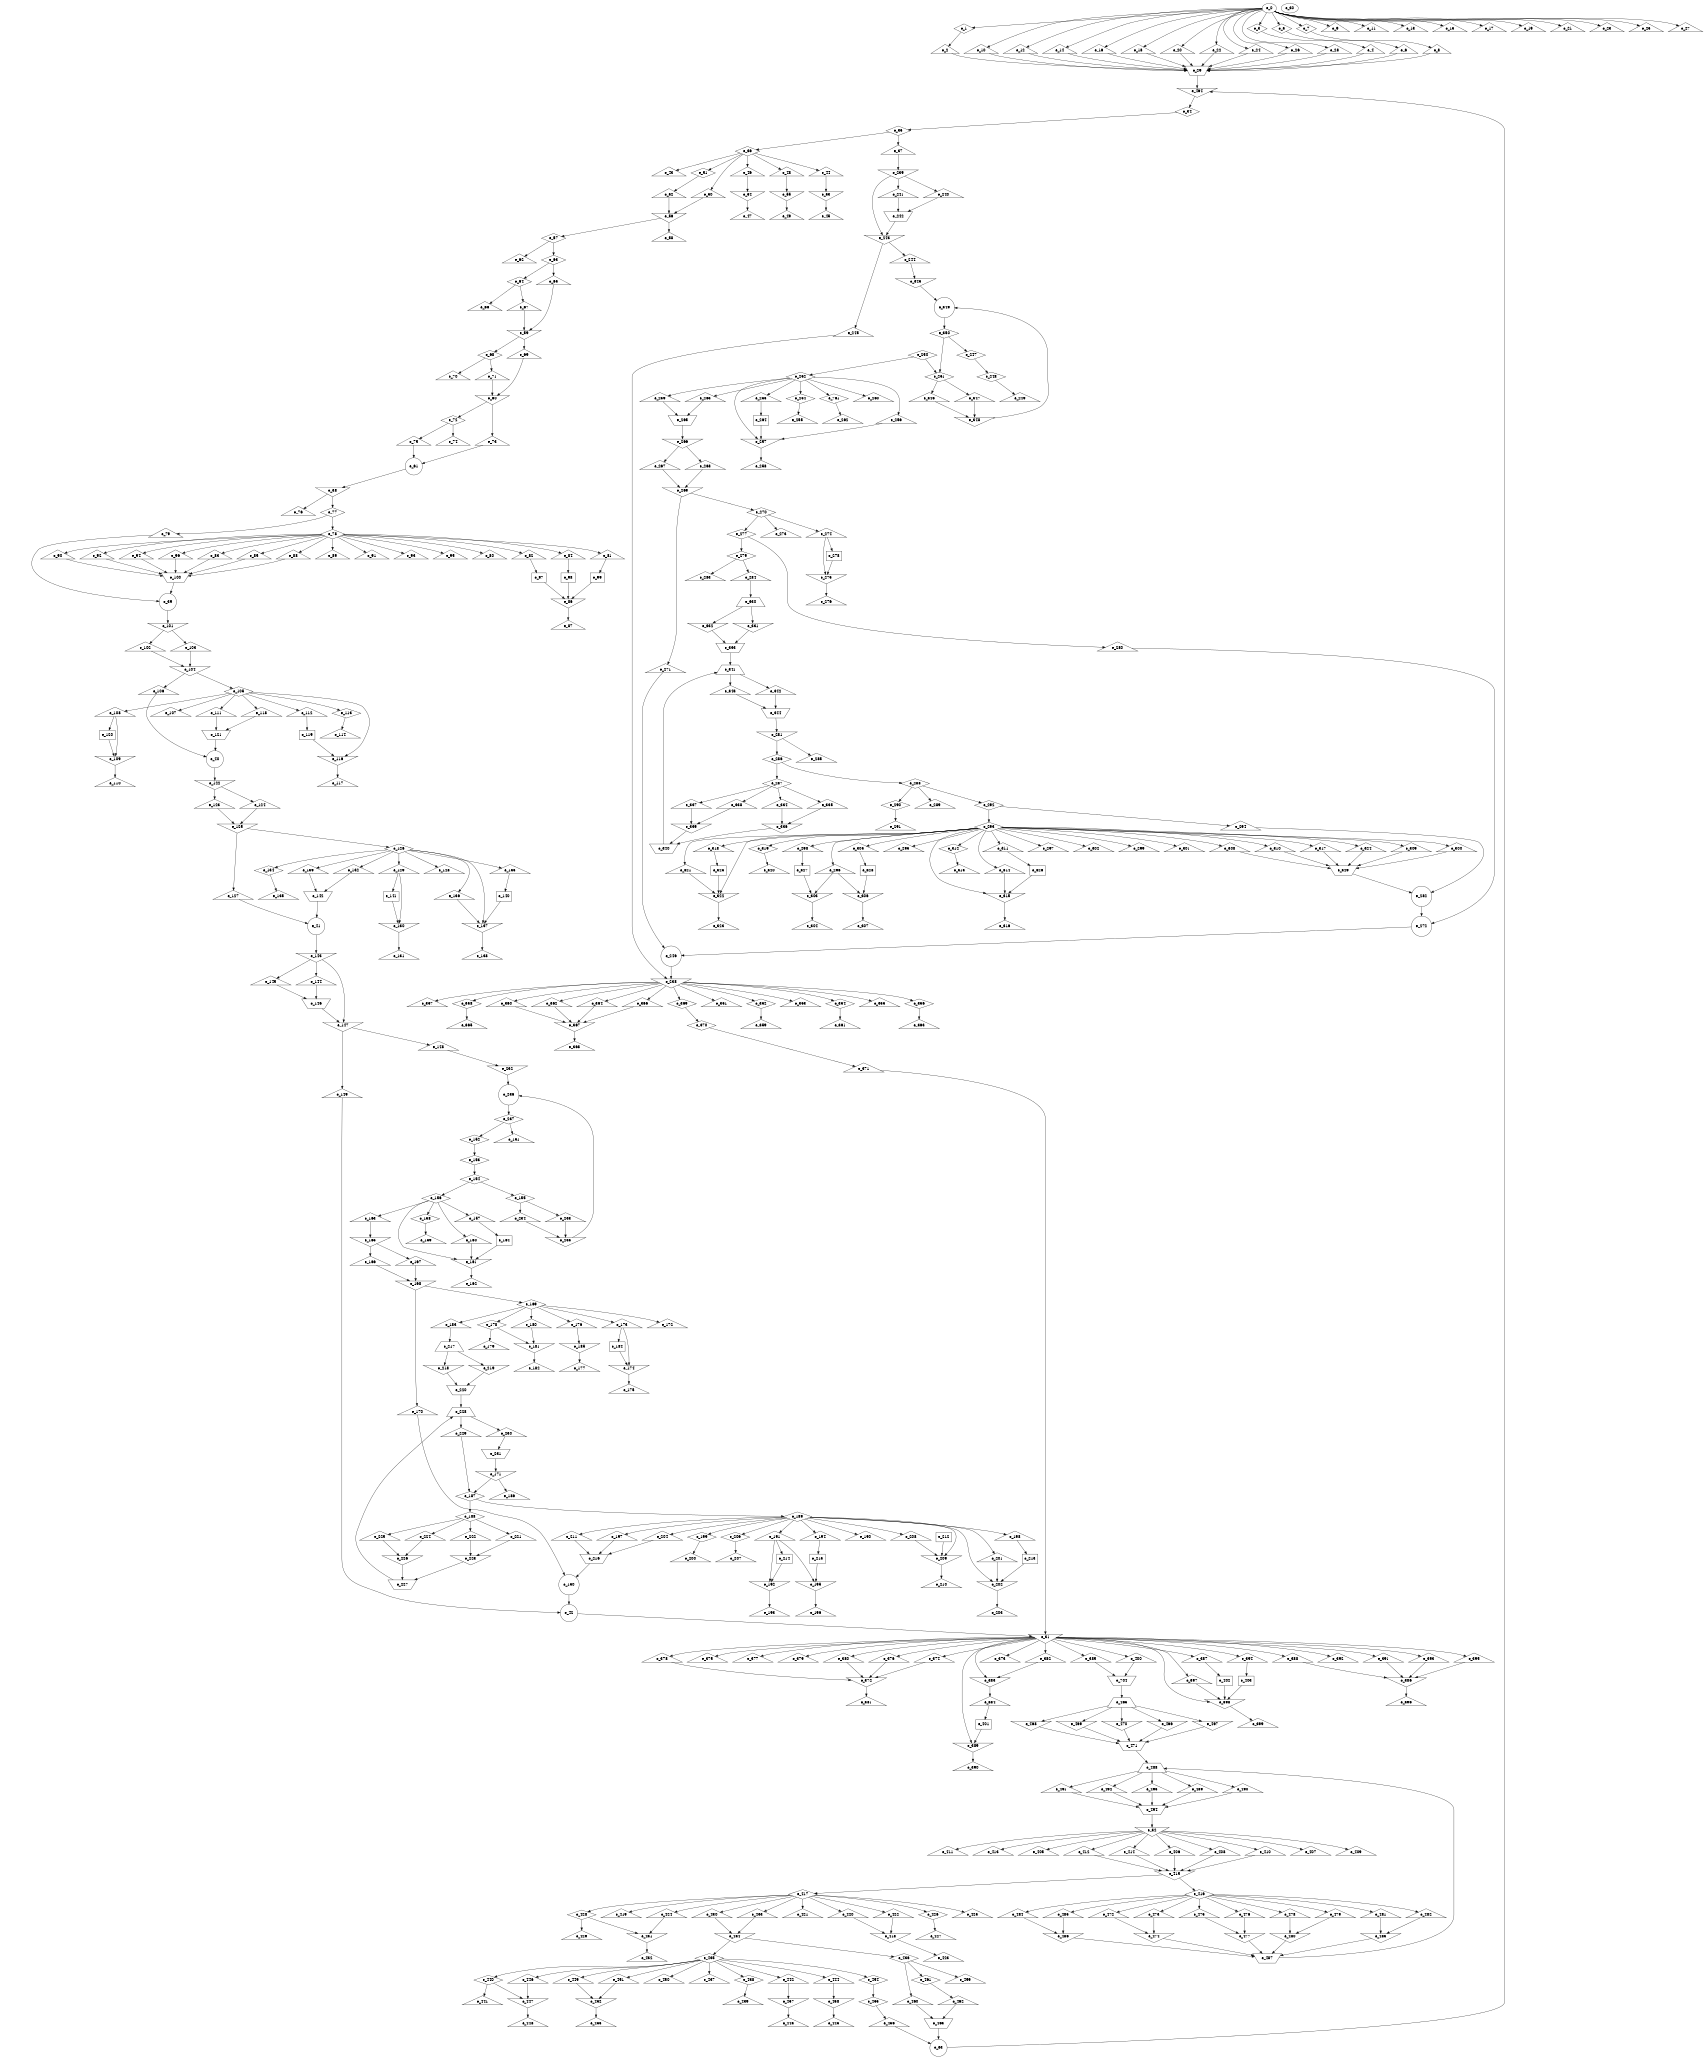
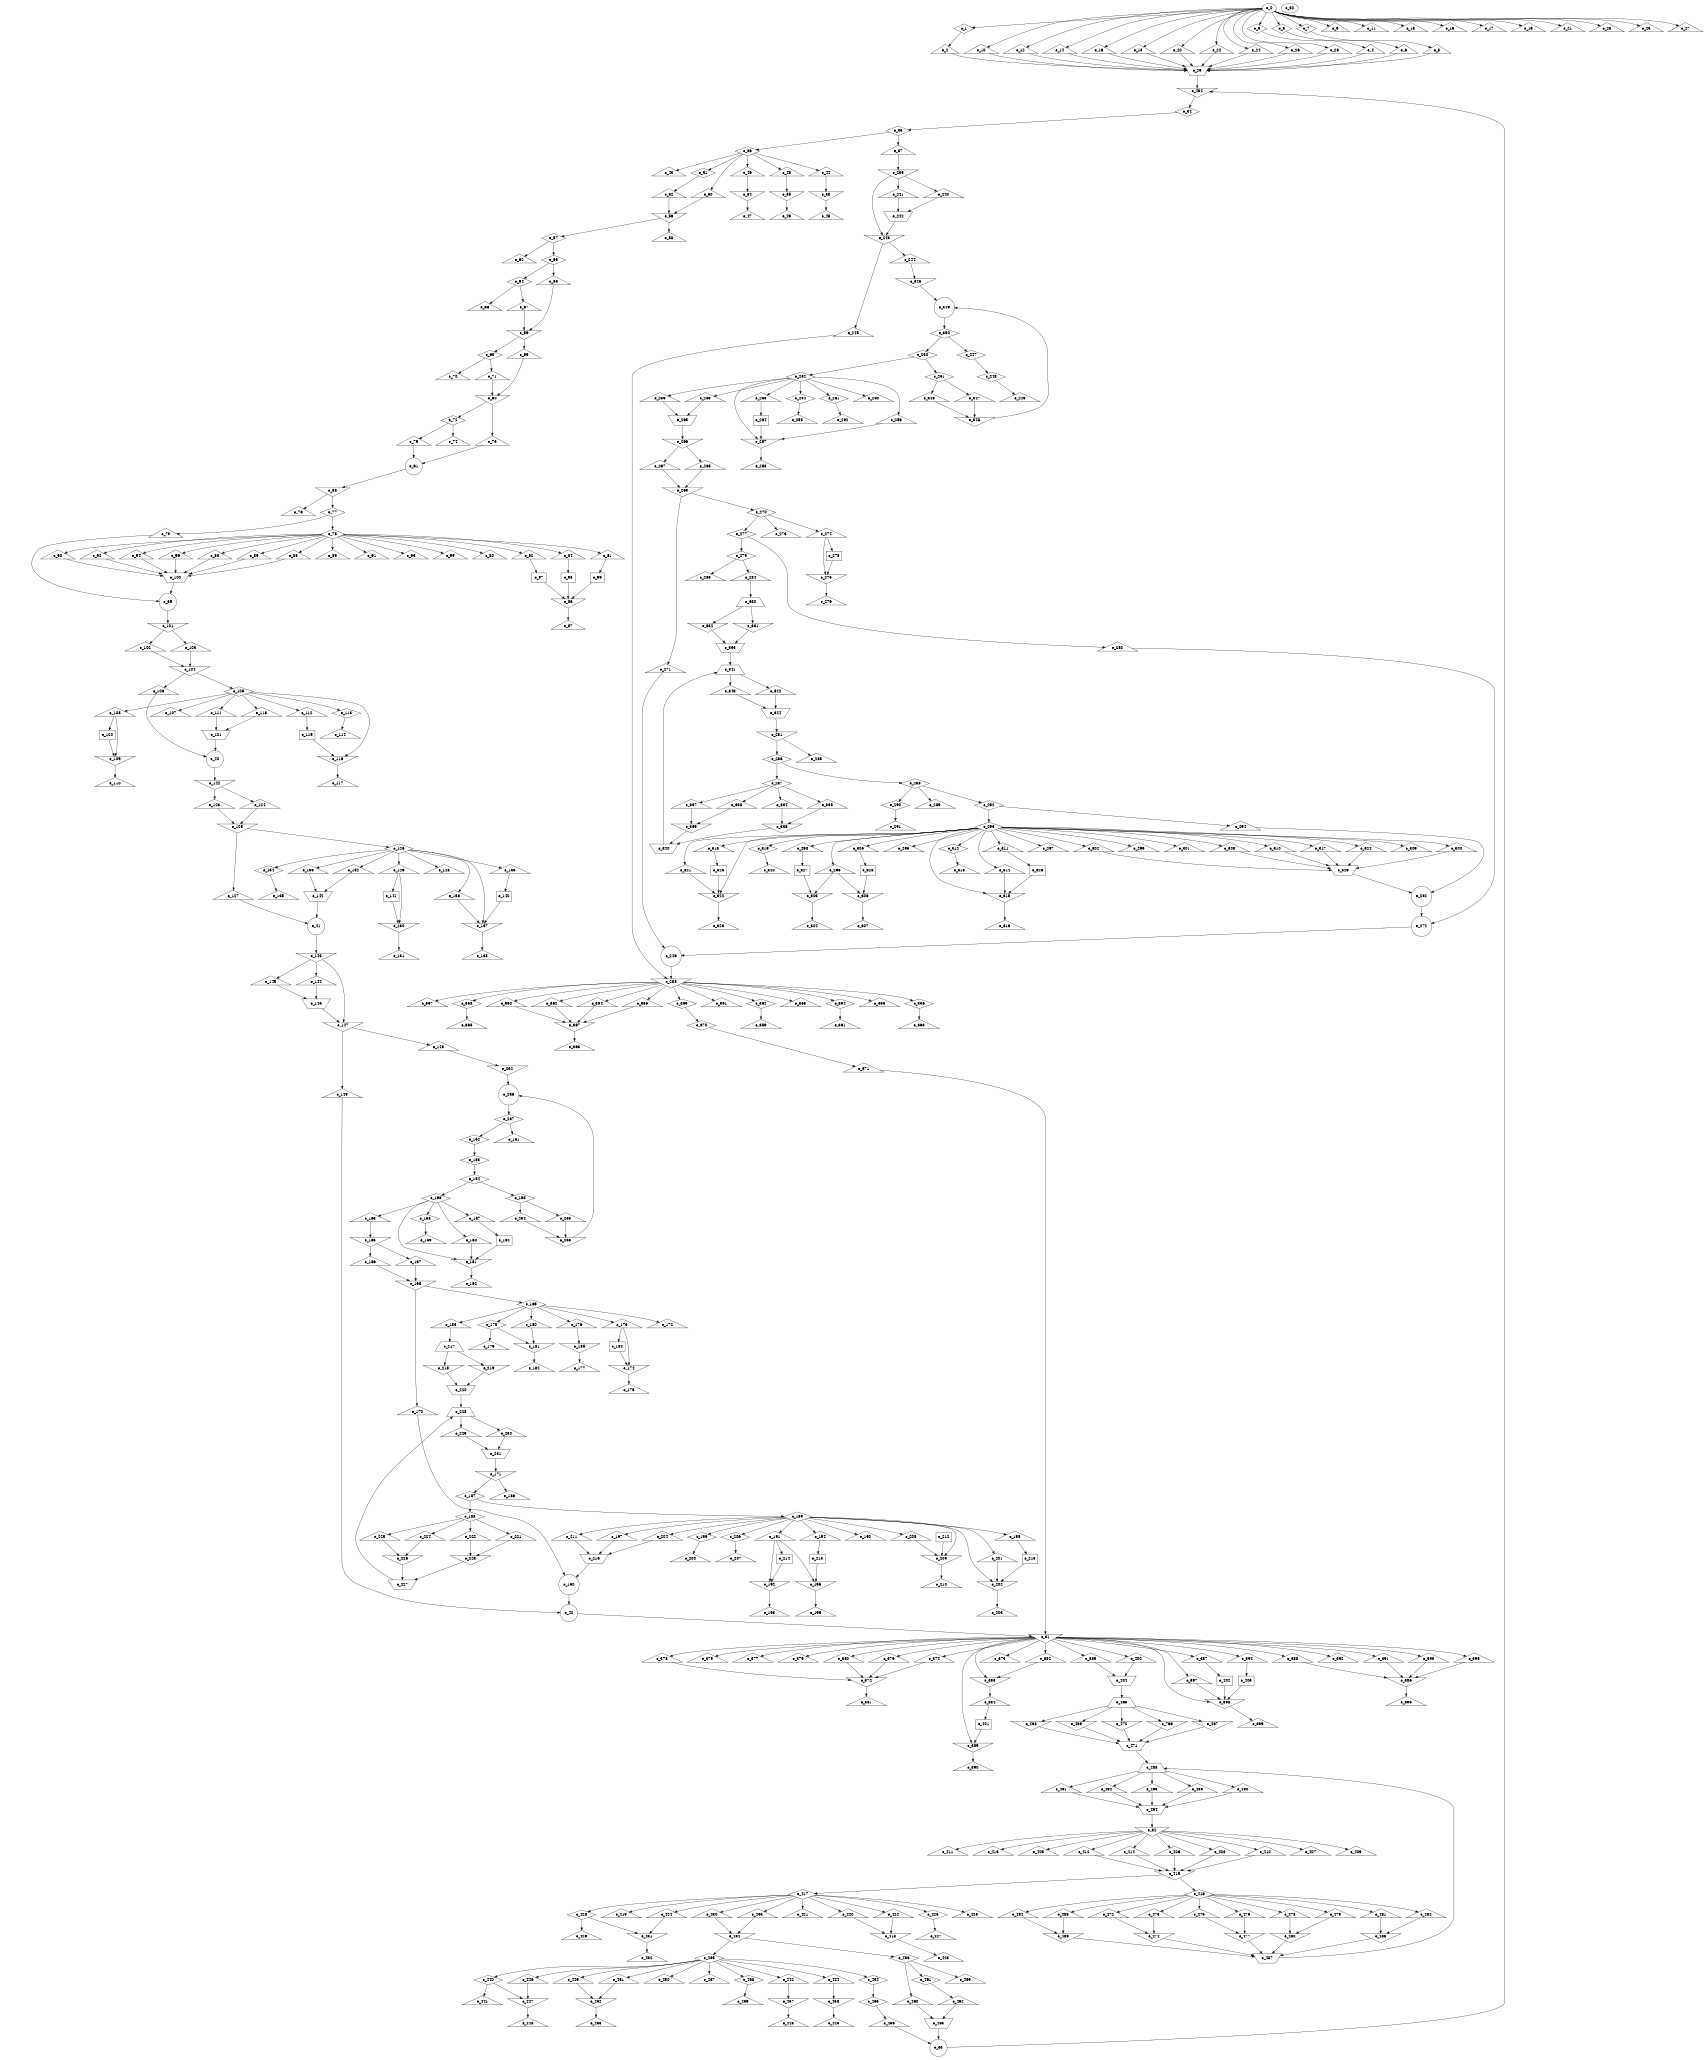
(942, 354) -> (934, 343)
(834, 399) -> (834, 399)
(1381, 858) -> (1216, 866)
(465, 1463) -> (476, 1442)
(1122, 1681) -> (1122, 1681)
(1167, 1724) -> (1167, 1724)
